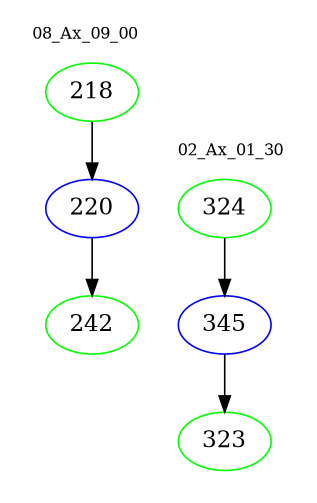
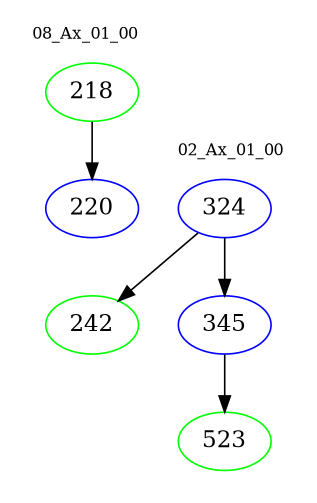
(86, 35) -> (86, 35)
(231, 151) -> (231, 151)
(225, 209) -> (225, 209)
(92, 259) -> (176, 252)
(225, 441) -> (225, 441)
